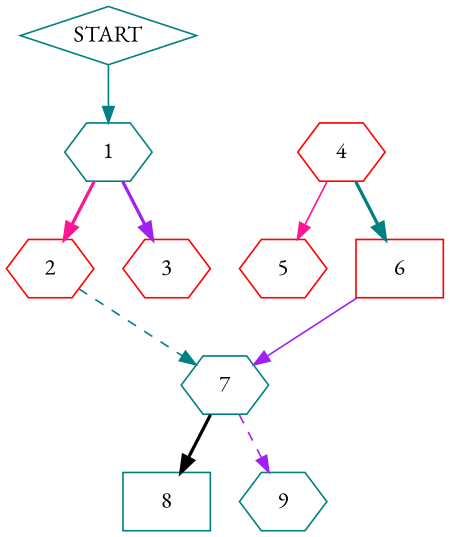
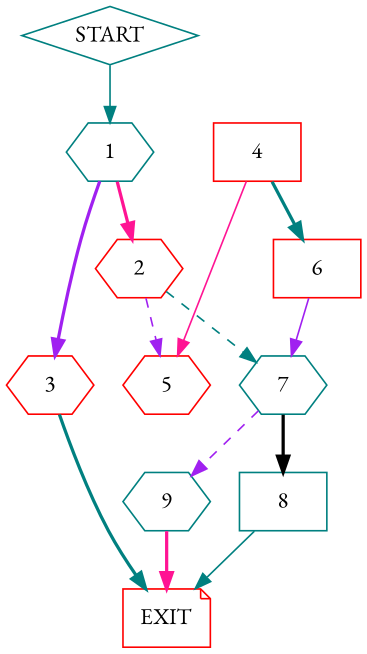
(341, 152) -> (257, 152)
none -> (151, 319)
none -> (167, 618)
